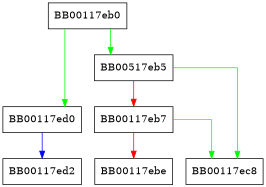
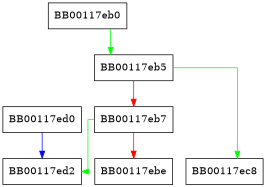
(65, 64) -> none
(134, 68) -> (134, 68)
(208, 120) -> (88, 143)
